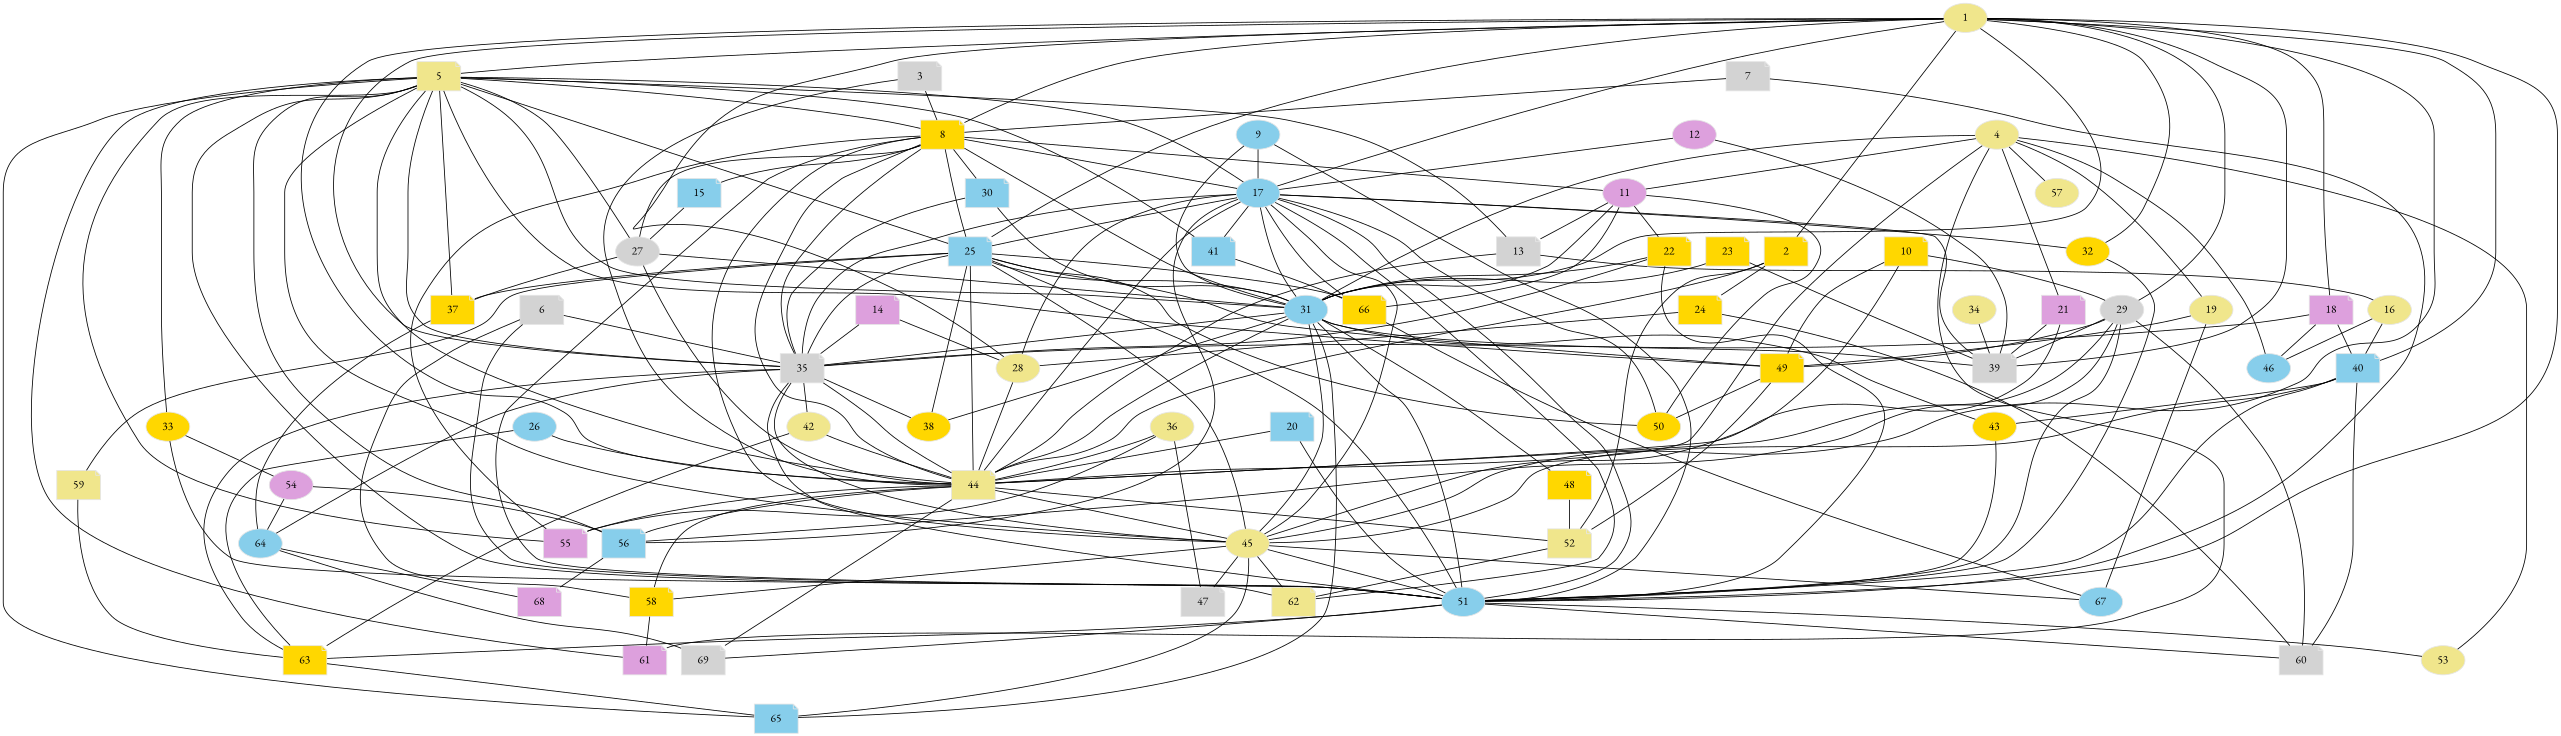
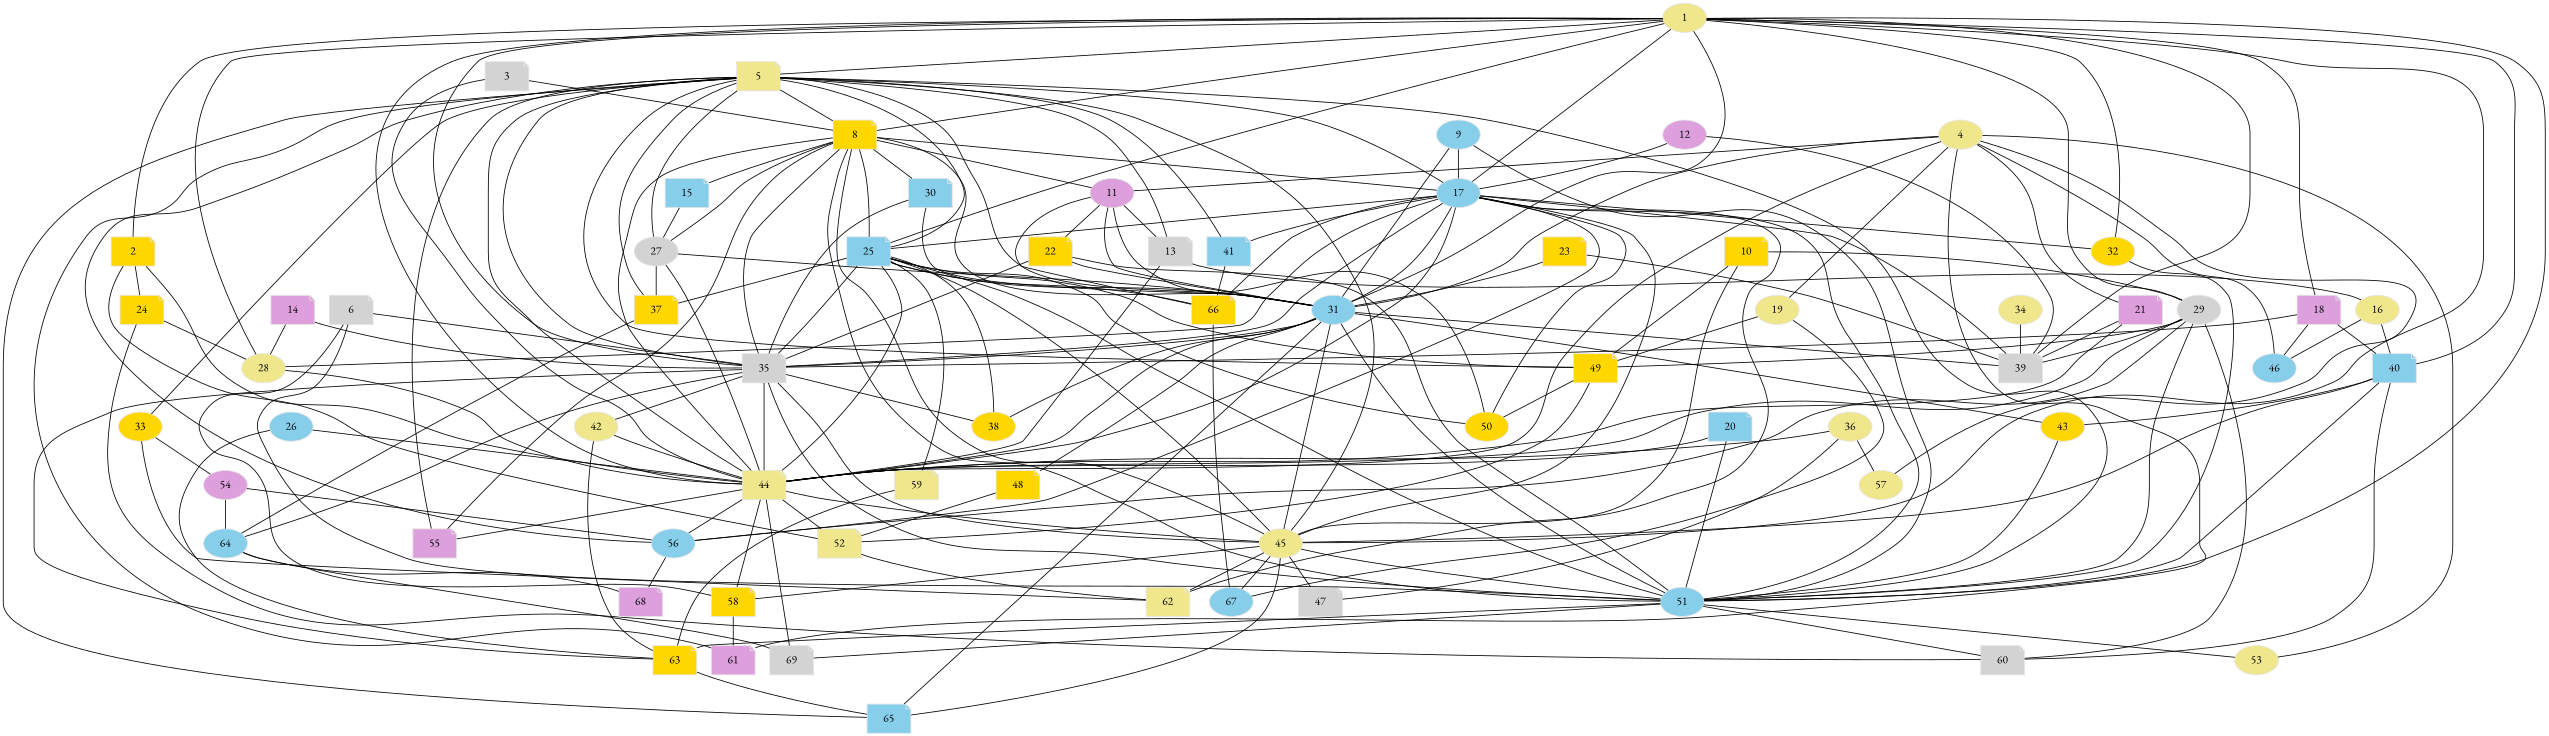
(1748, 76) -> none
(921, 513) -> (1867, 459)
(624, 543) -> (673, 543)
